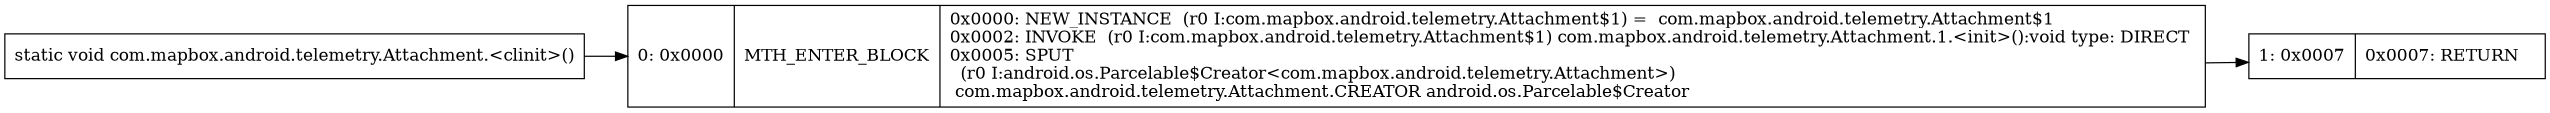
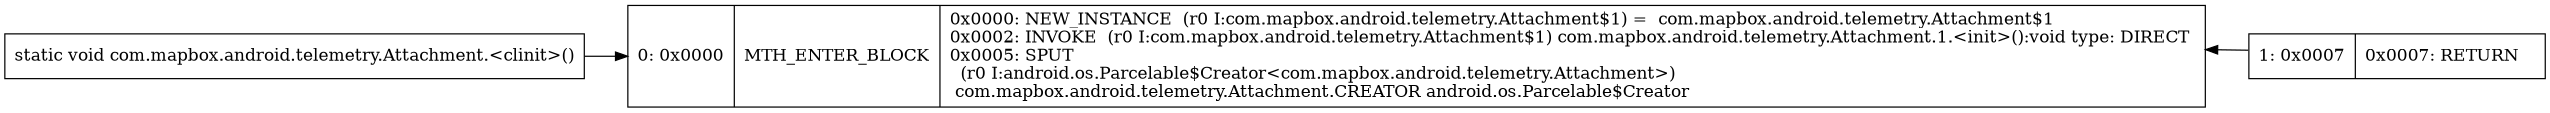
(2221, 63) -> (2233, 50)
